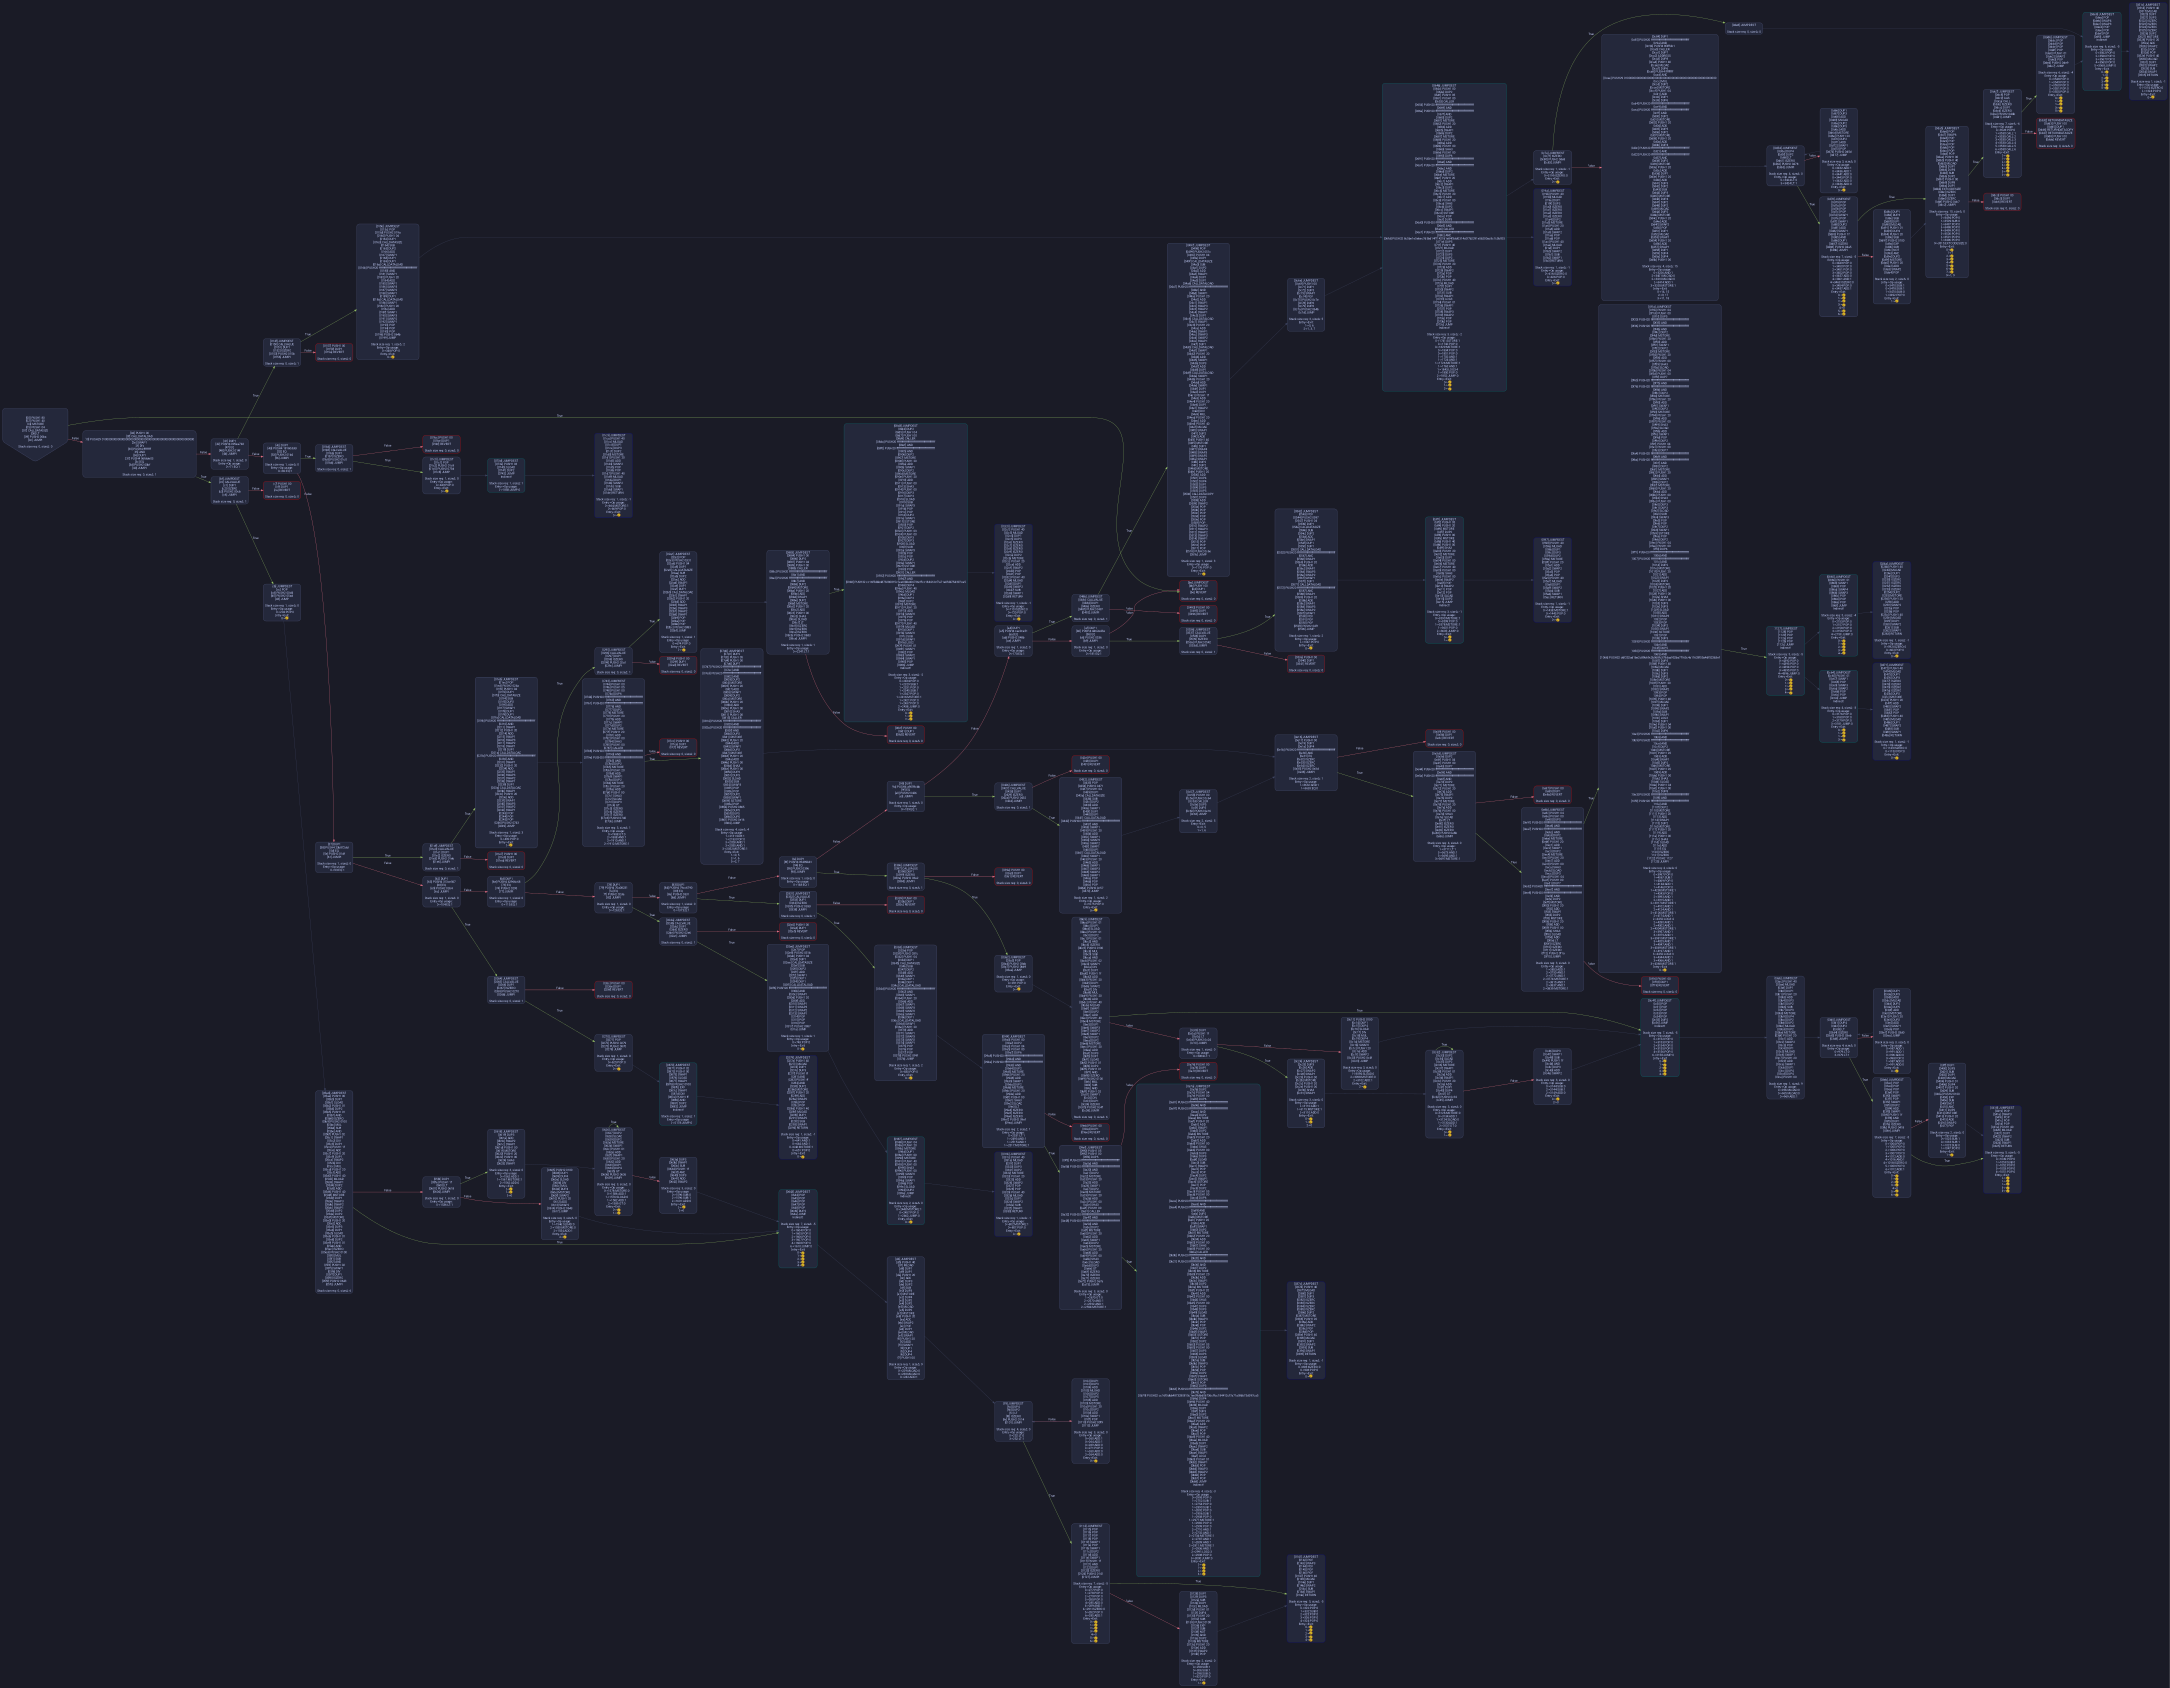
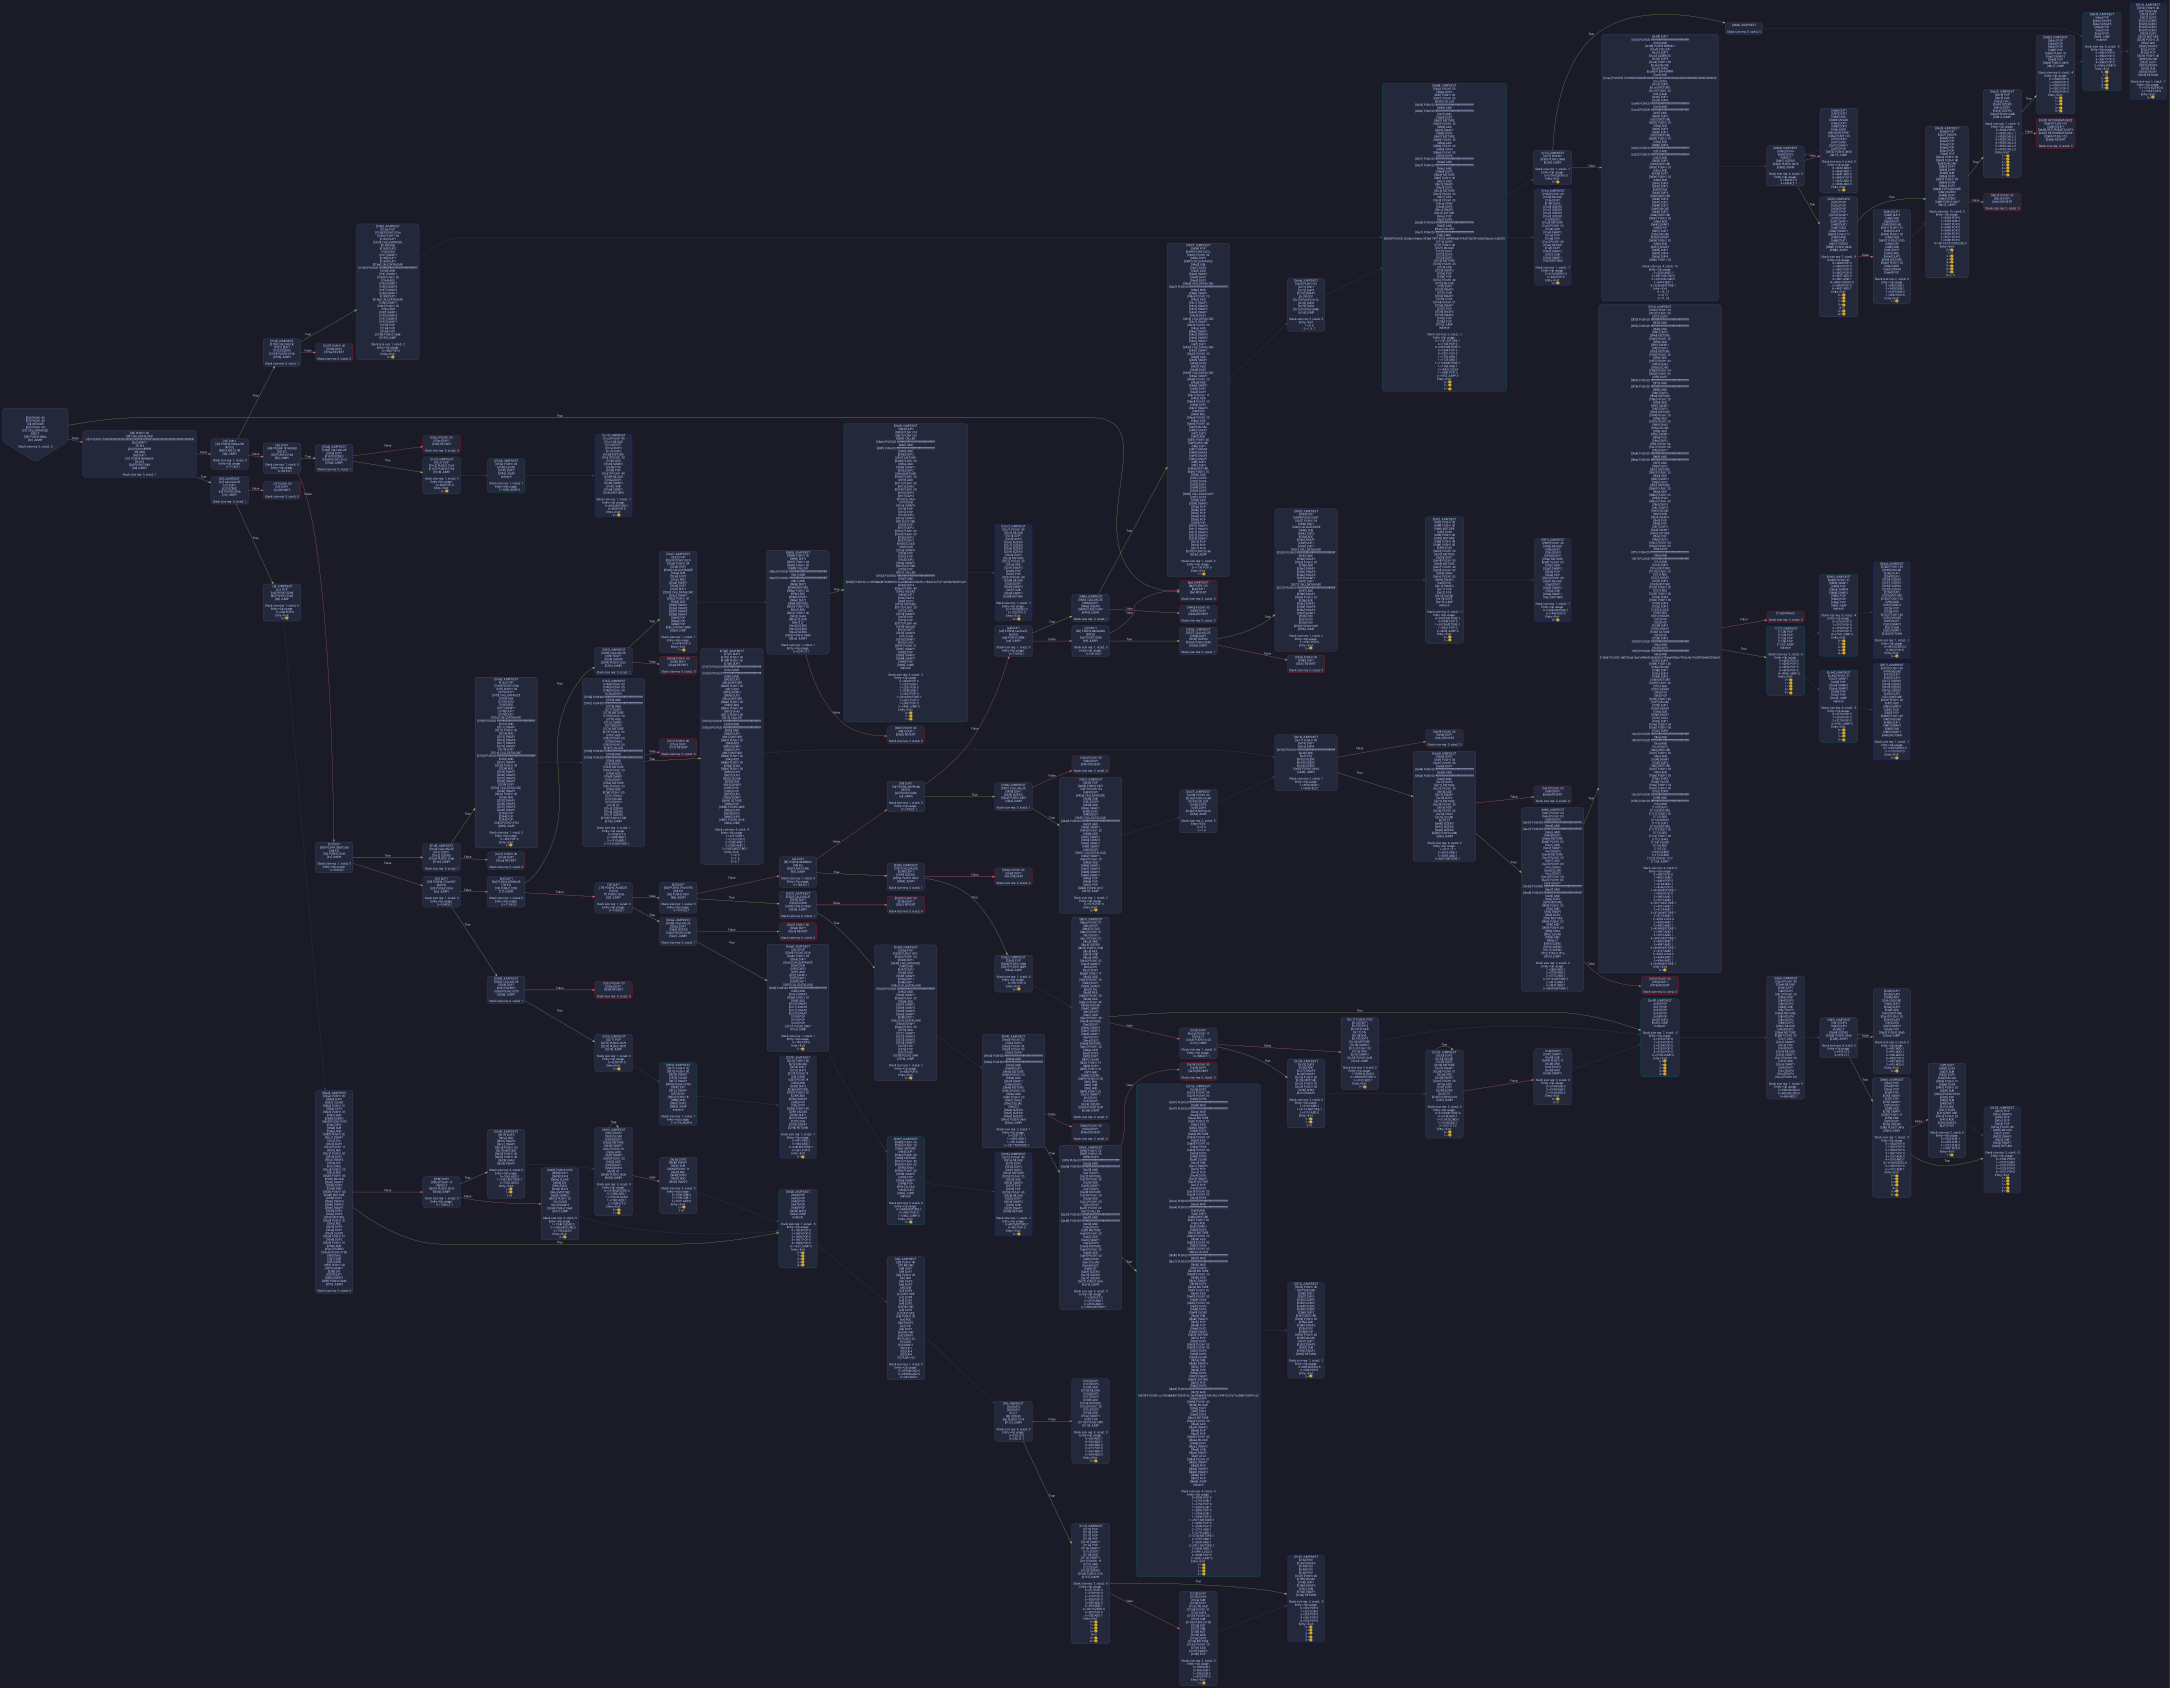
none -> (1786, 617)
